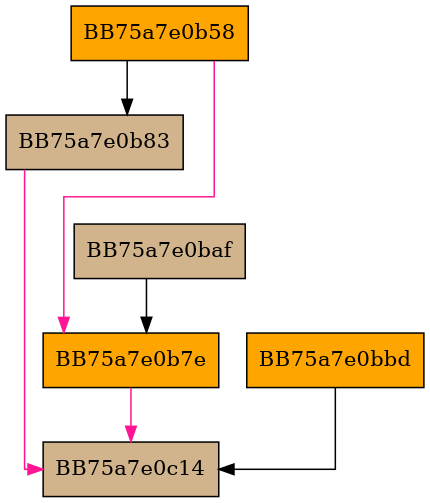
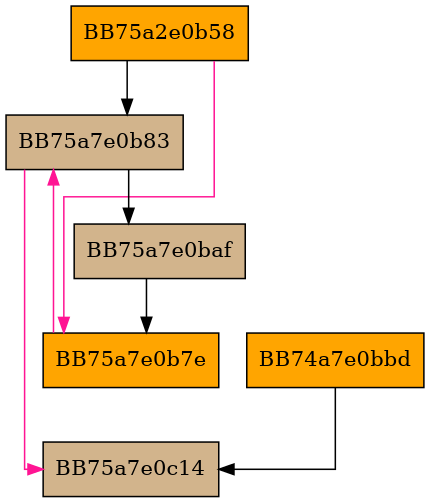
(160, 33) -> (160, 33)
none -> (129, 187)
(335, 360) -> (335, 360)
(131, 407) -> (53, 259)
